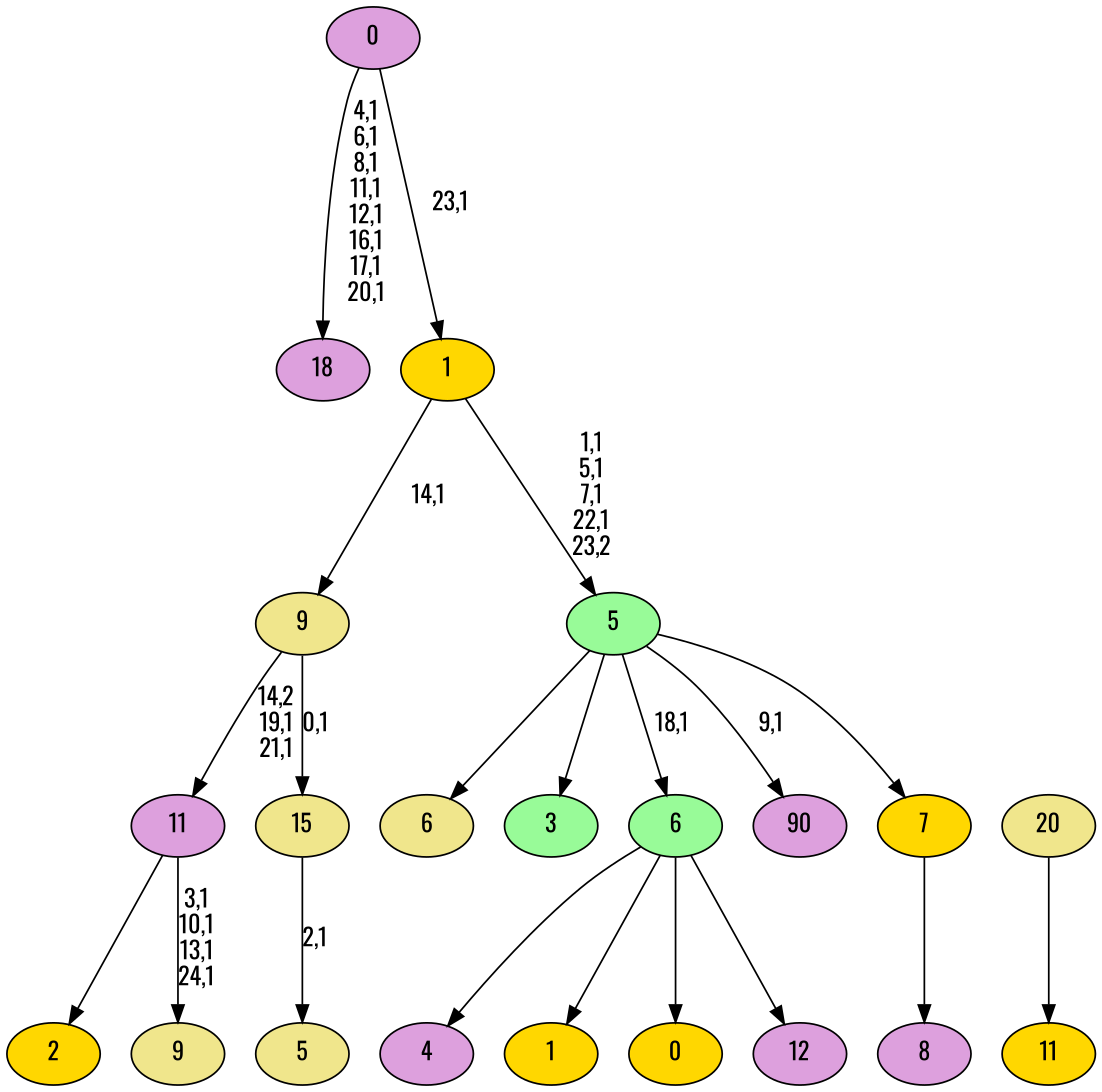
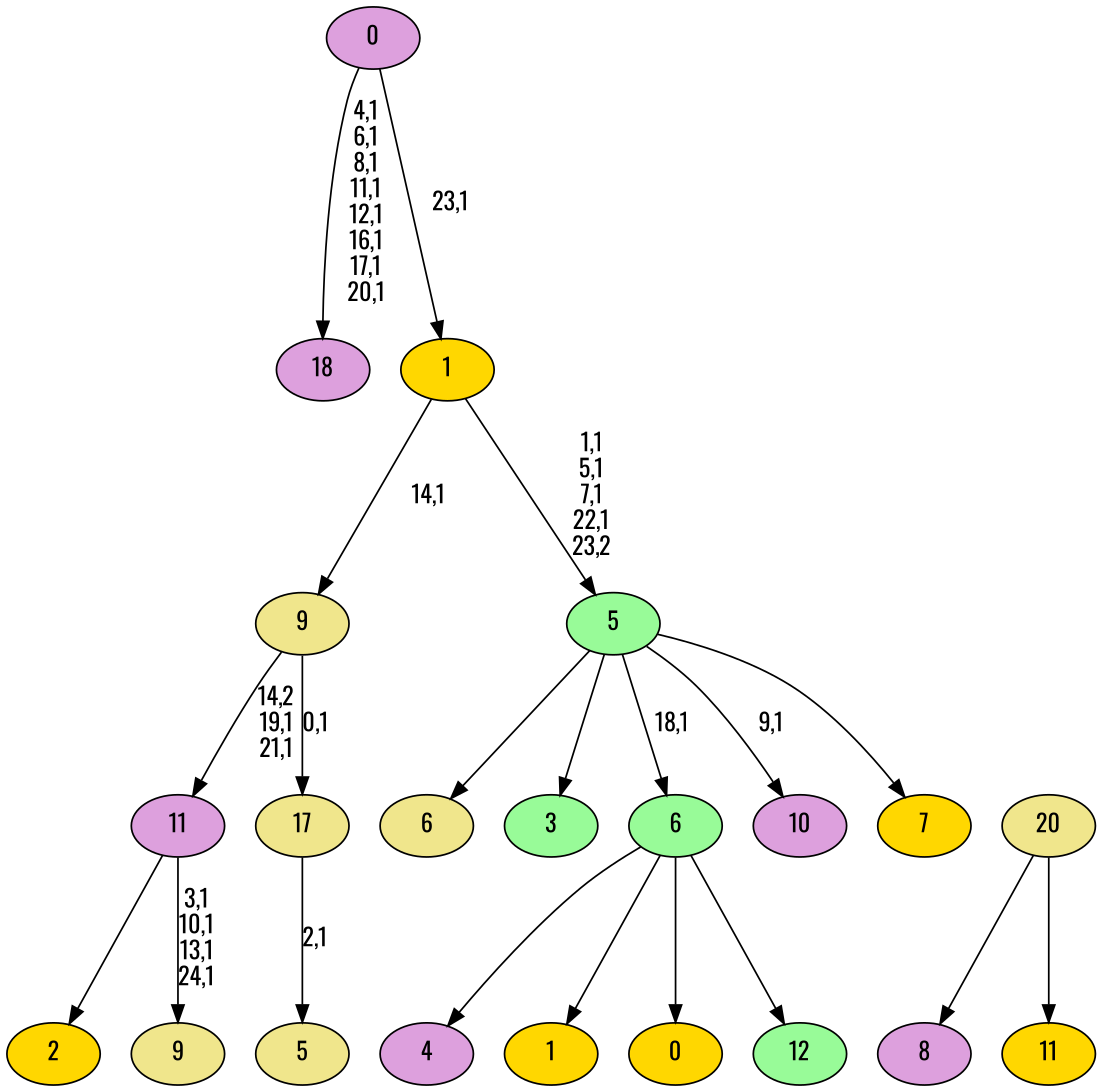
(302, 826) -> (302, 826)
(800, 826) -> (800, 826)
(924, 931) -> (991, 932)
(800, 1054) -> (800, 1054)
